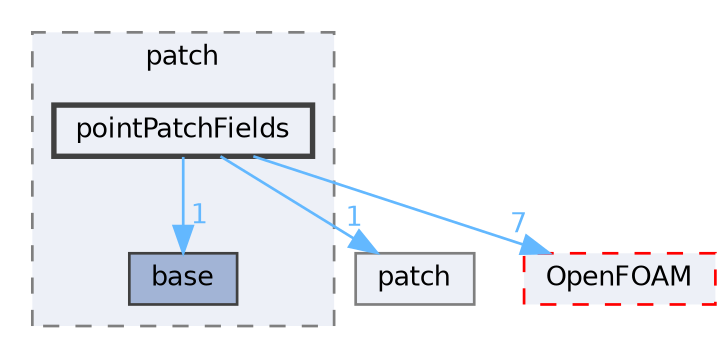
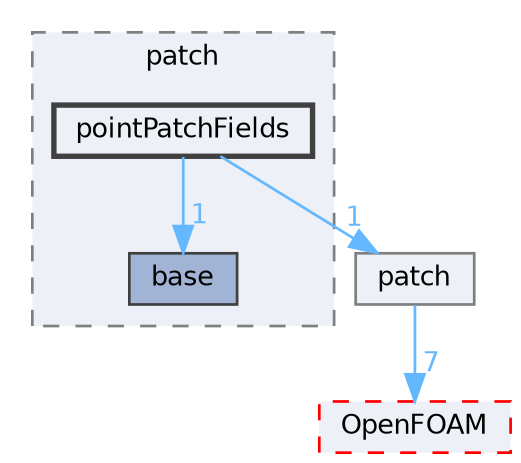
(388, 200) -> (415, 340)
